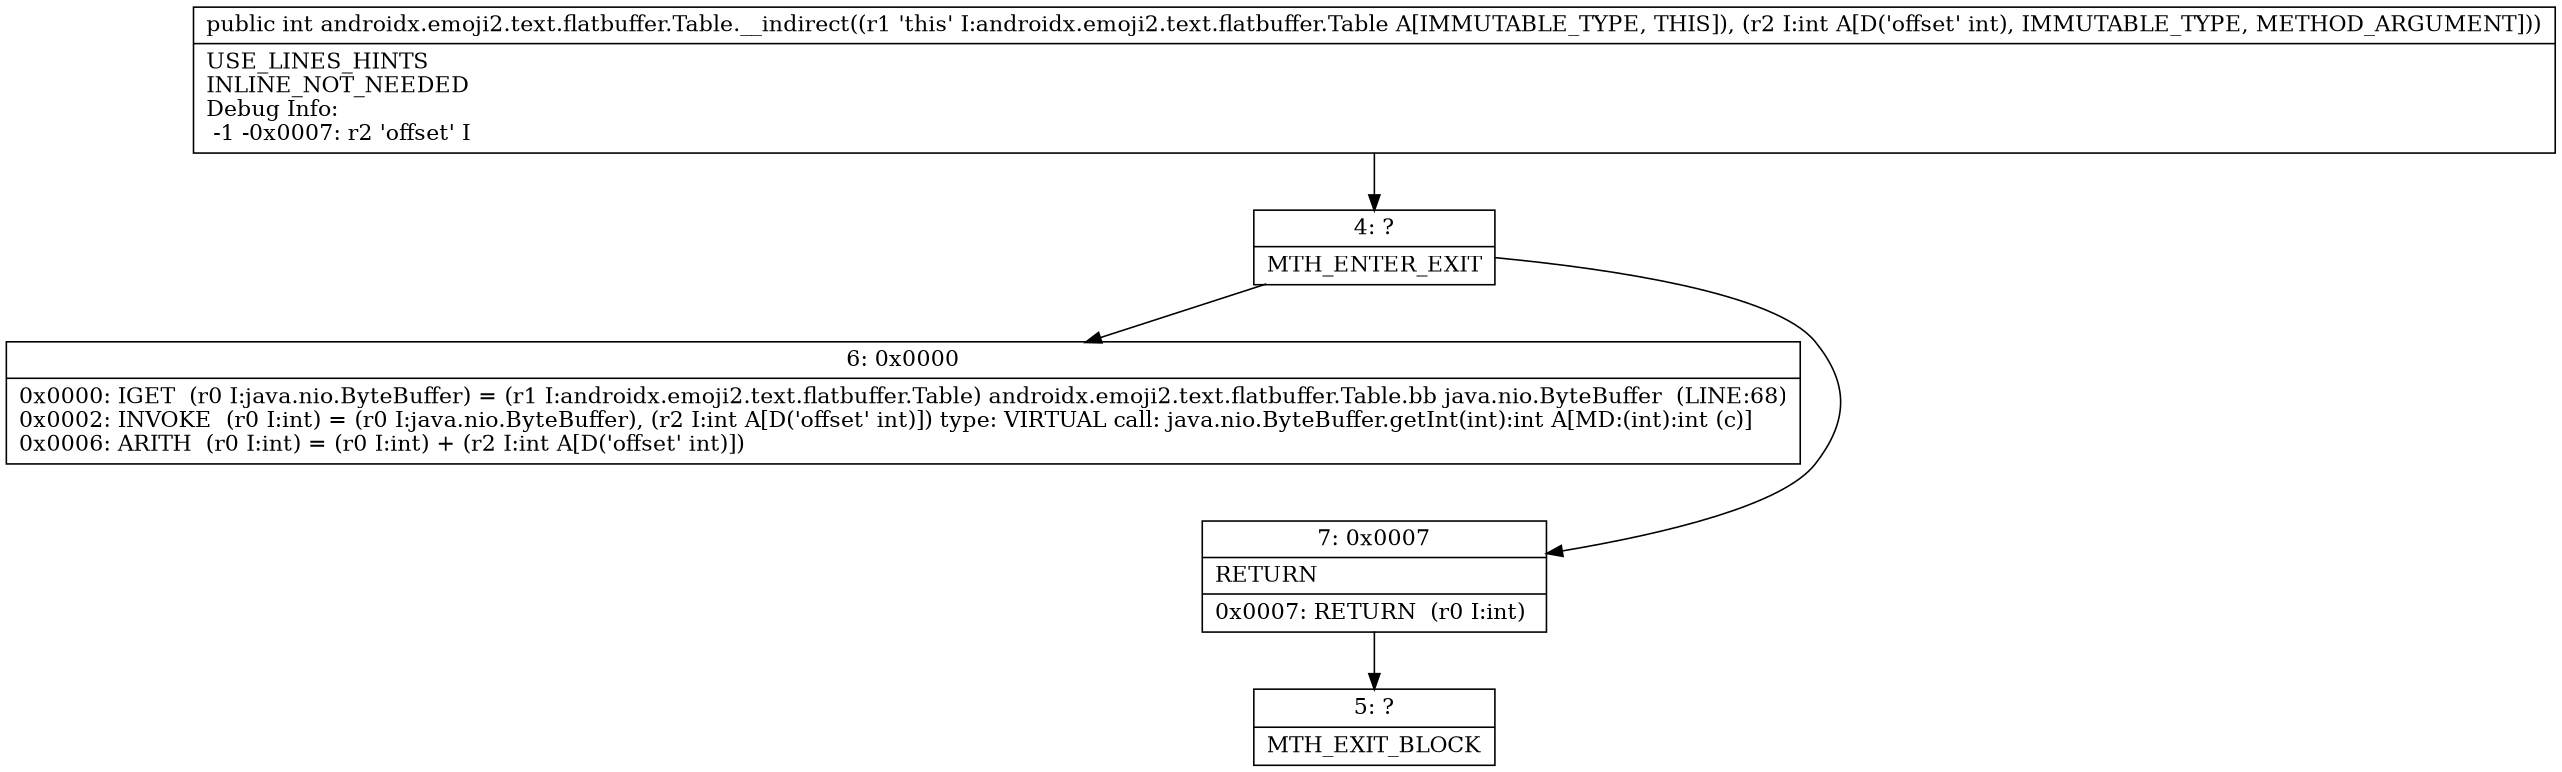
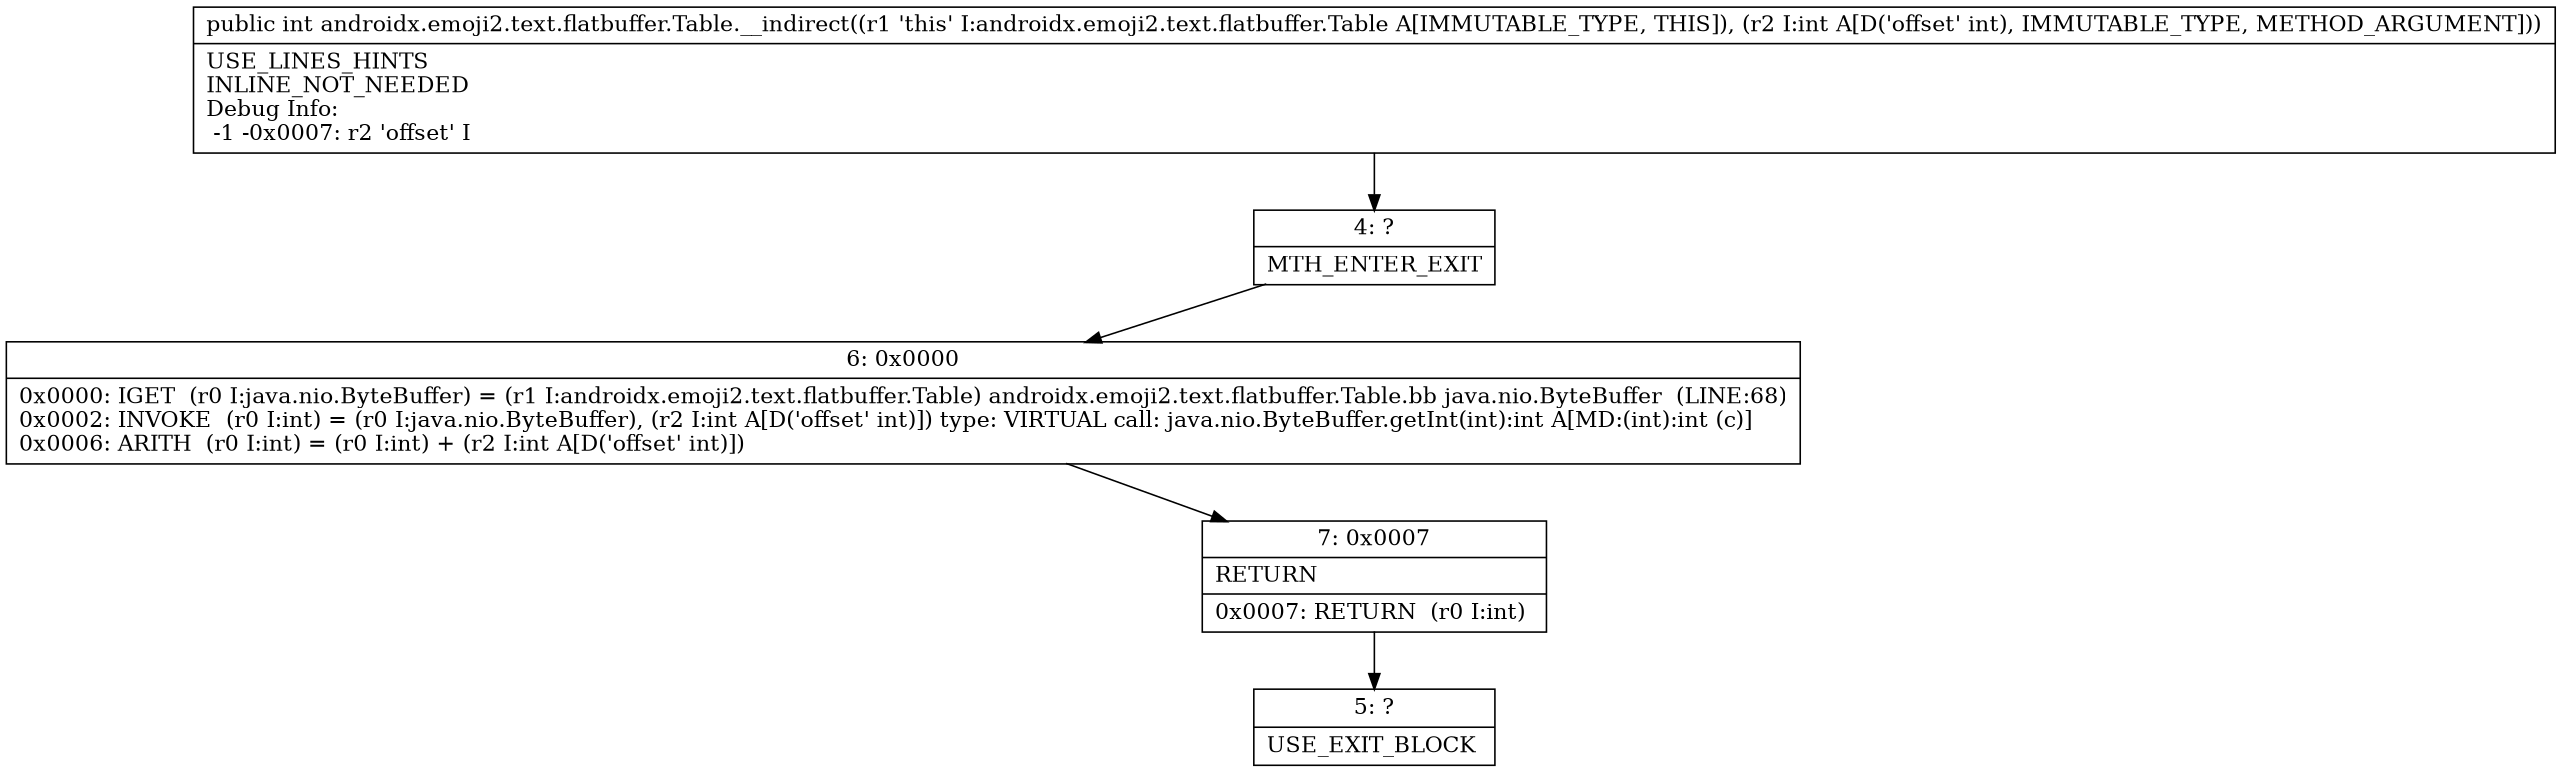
(1834, 371) -> (1139, 490)
(1374, 745) -> (1372, 745)
